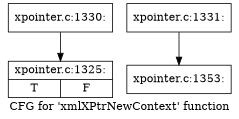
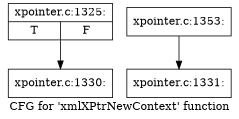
(60, 43) -> (60, 50)
(179, 45) -> (179, 49)
